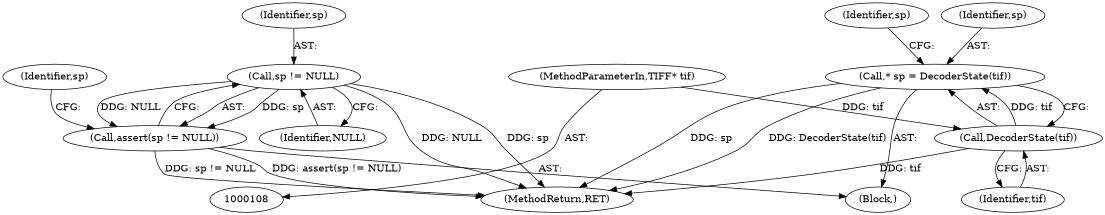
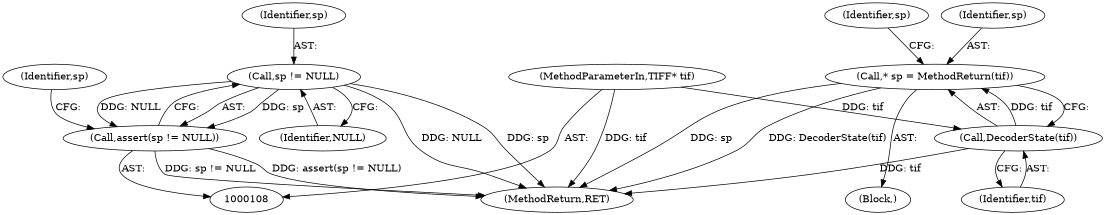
(935, 77) -> (935, 77)
none -> (600, 139)
(514, 172) -> (147, 187)
